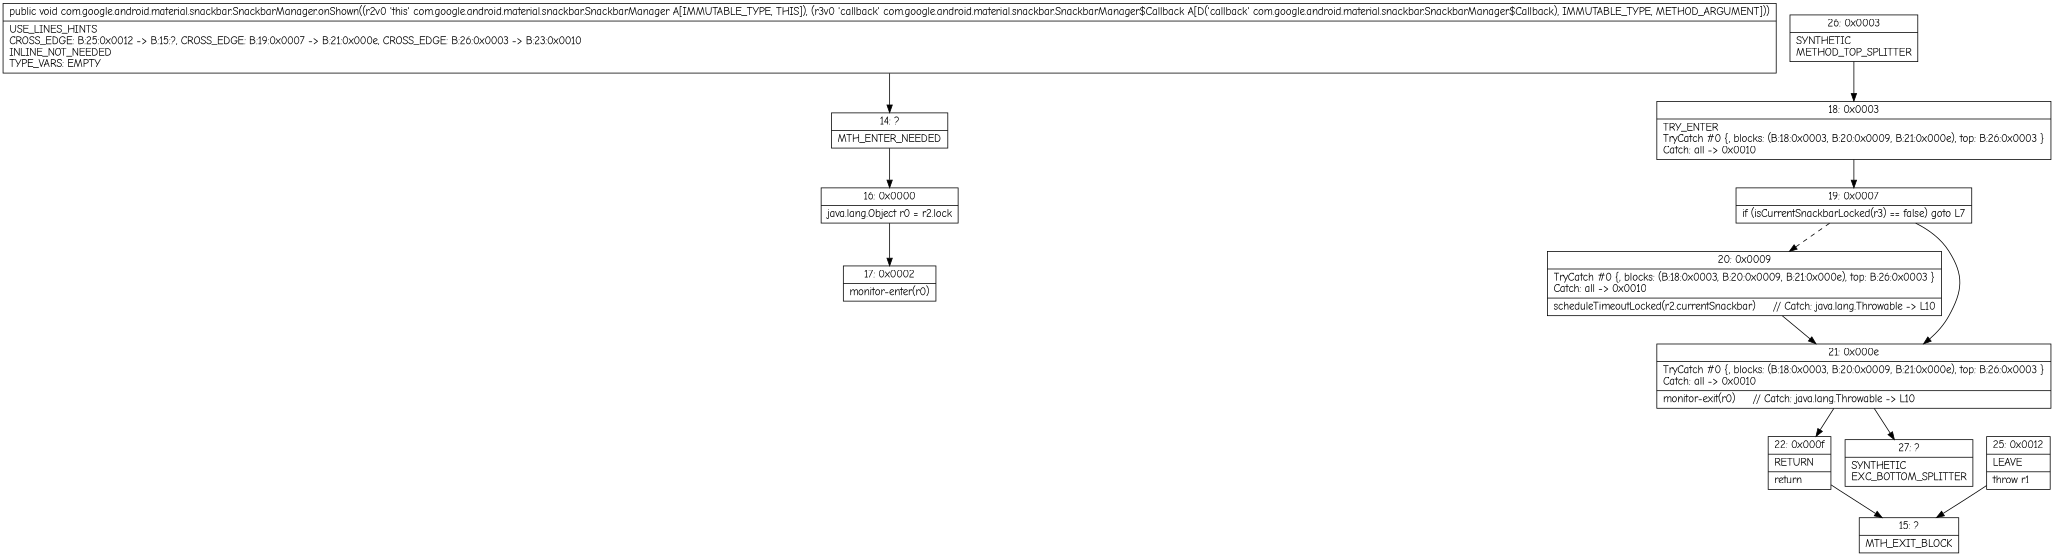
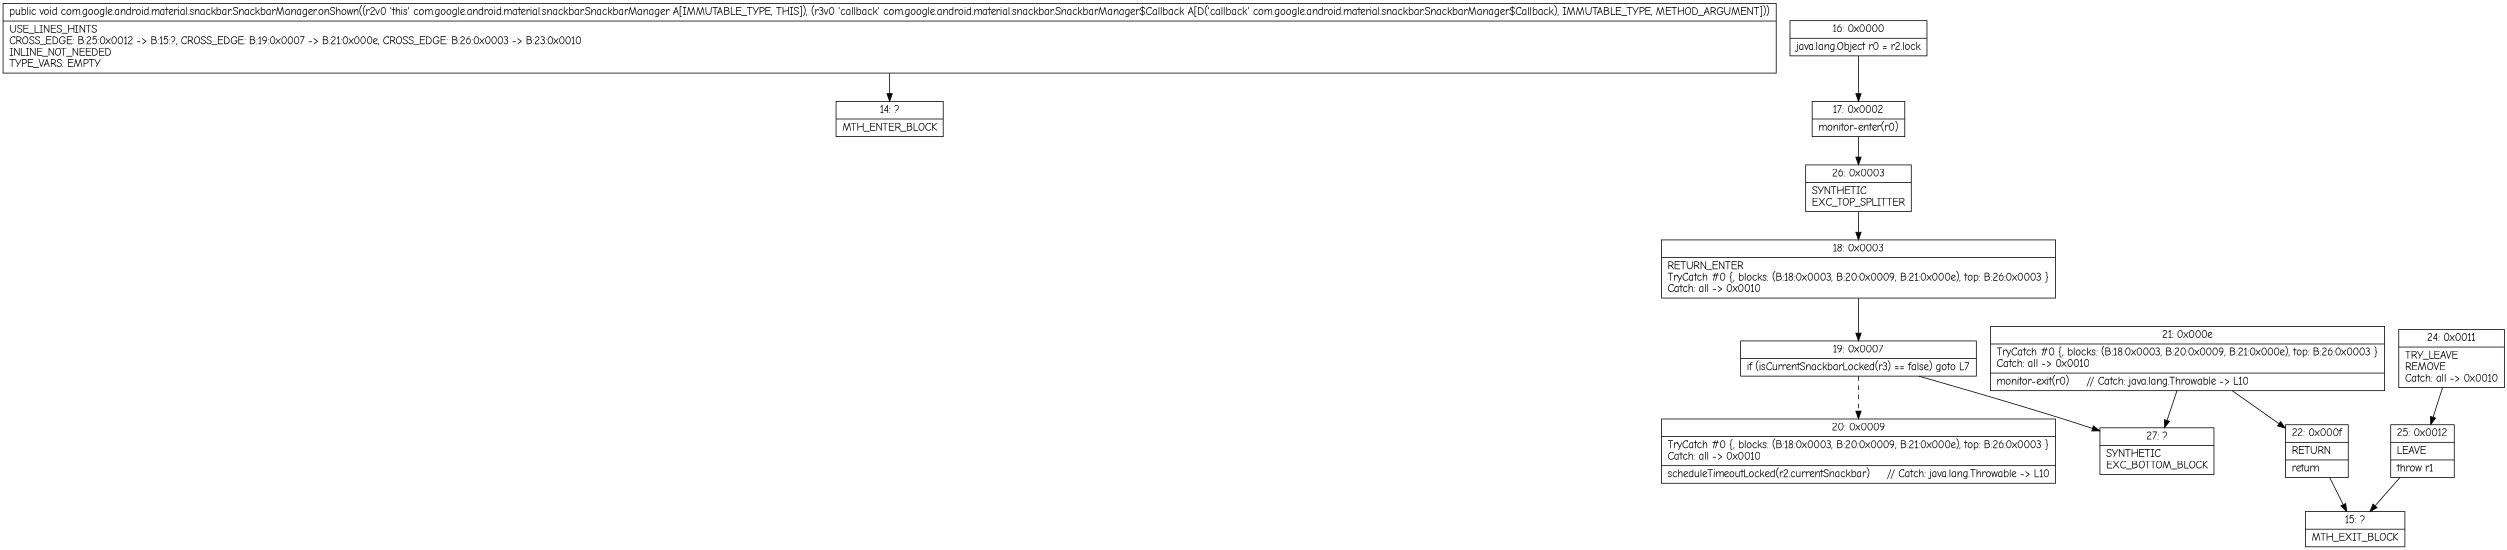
(1854, 52) -> (1858, 202)
(1691, 127) -> (1706, 266)
(890, 139) -> (890, 127)
none -> (1858, 147)
(890, 164) -> none
(1959, 277) -> (2006, 402)
(1796, 327) -> none
none -> (2452, 359)
(1909, 477) -> (2157, 465)
